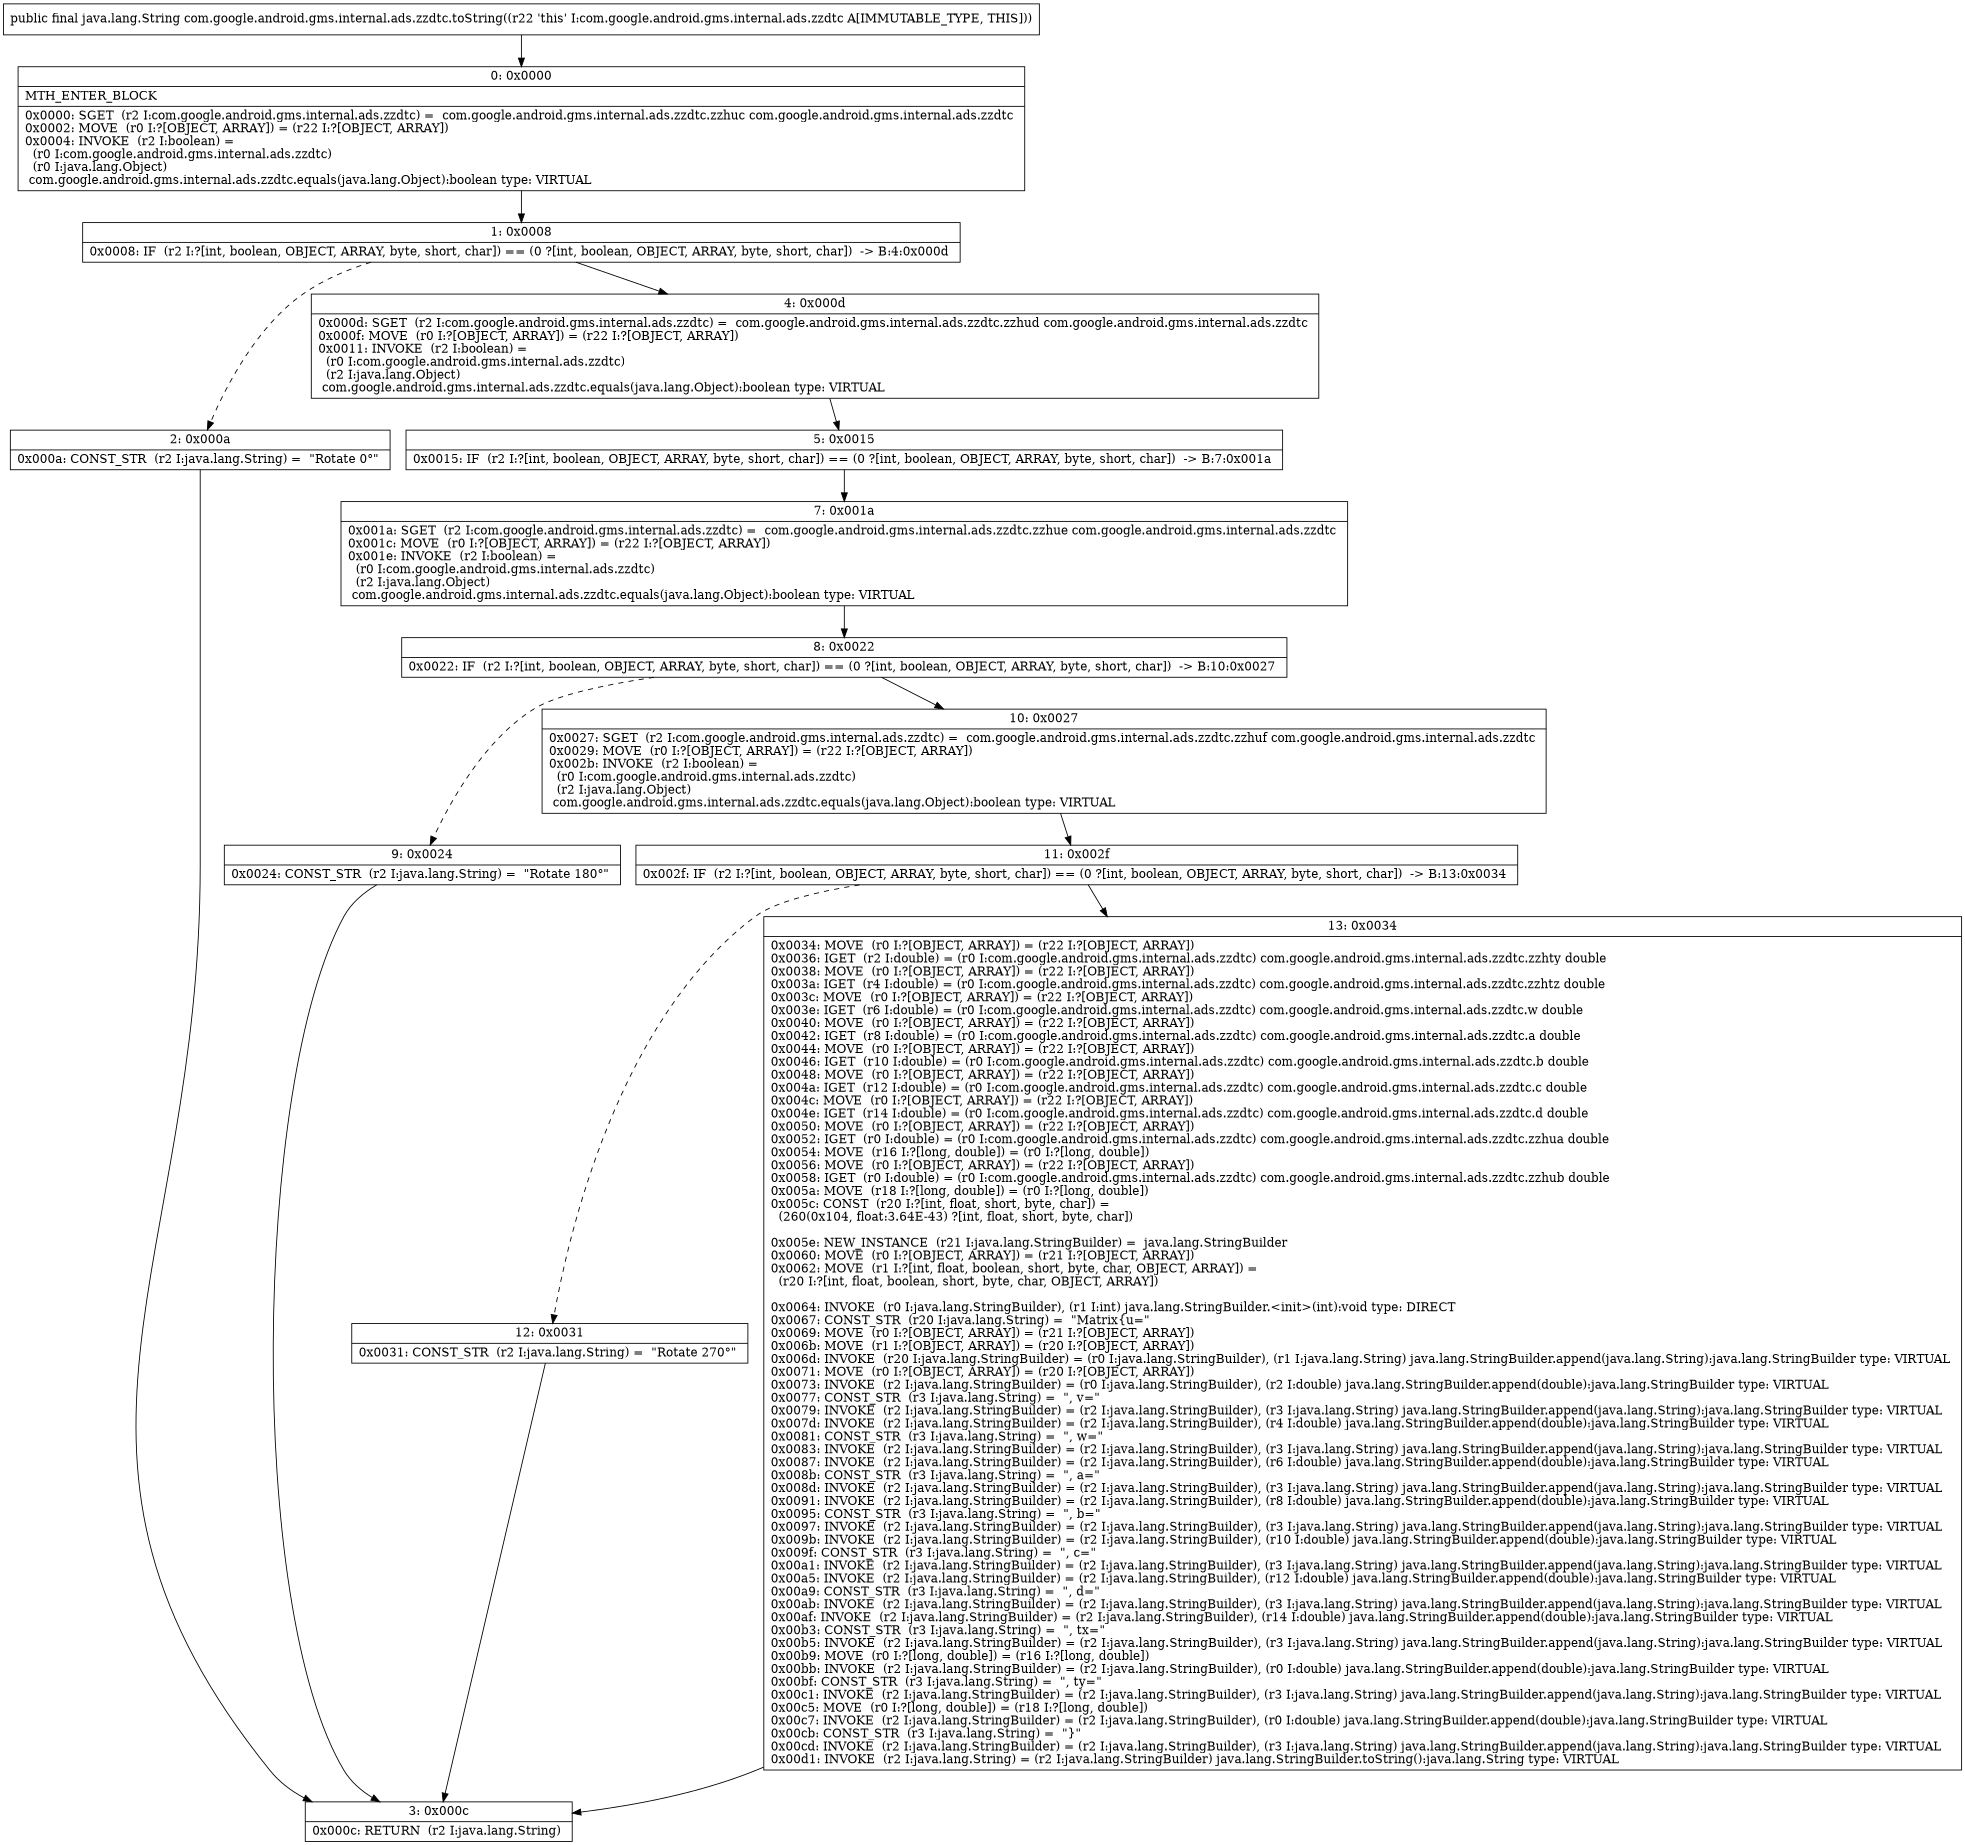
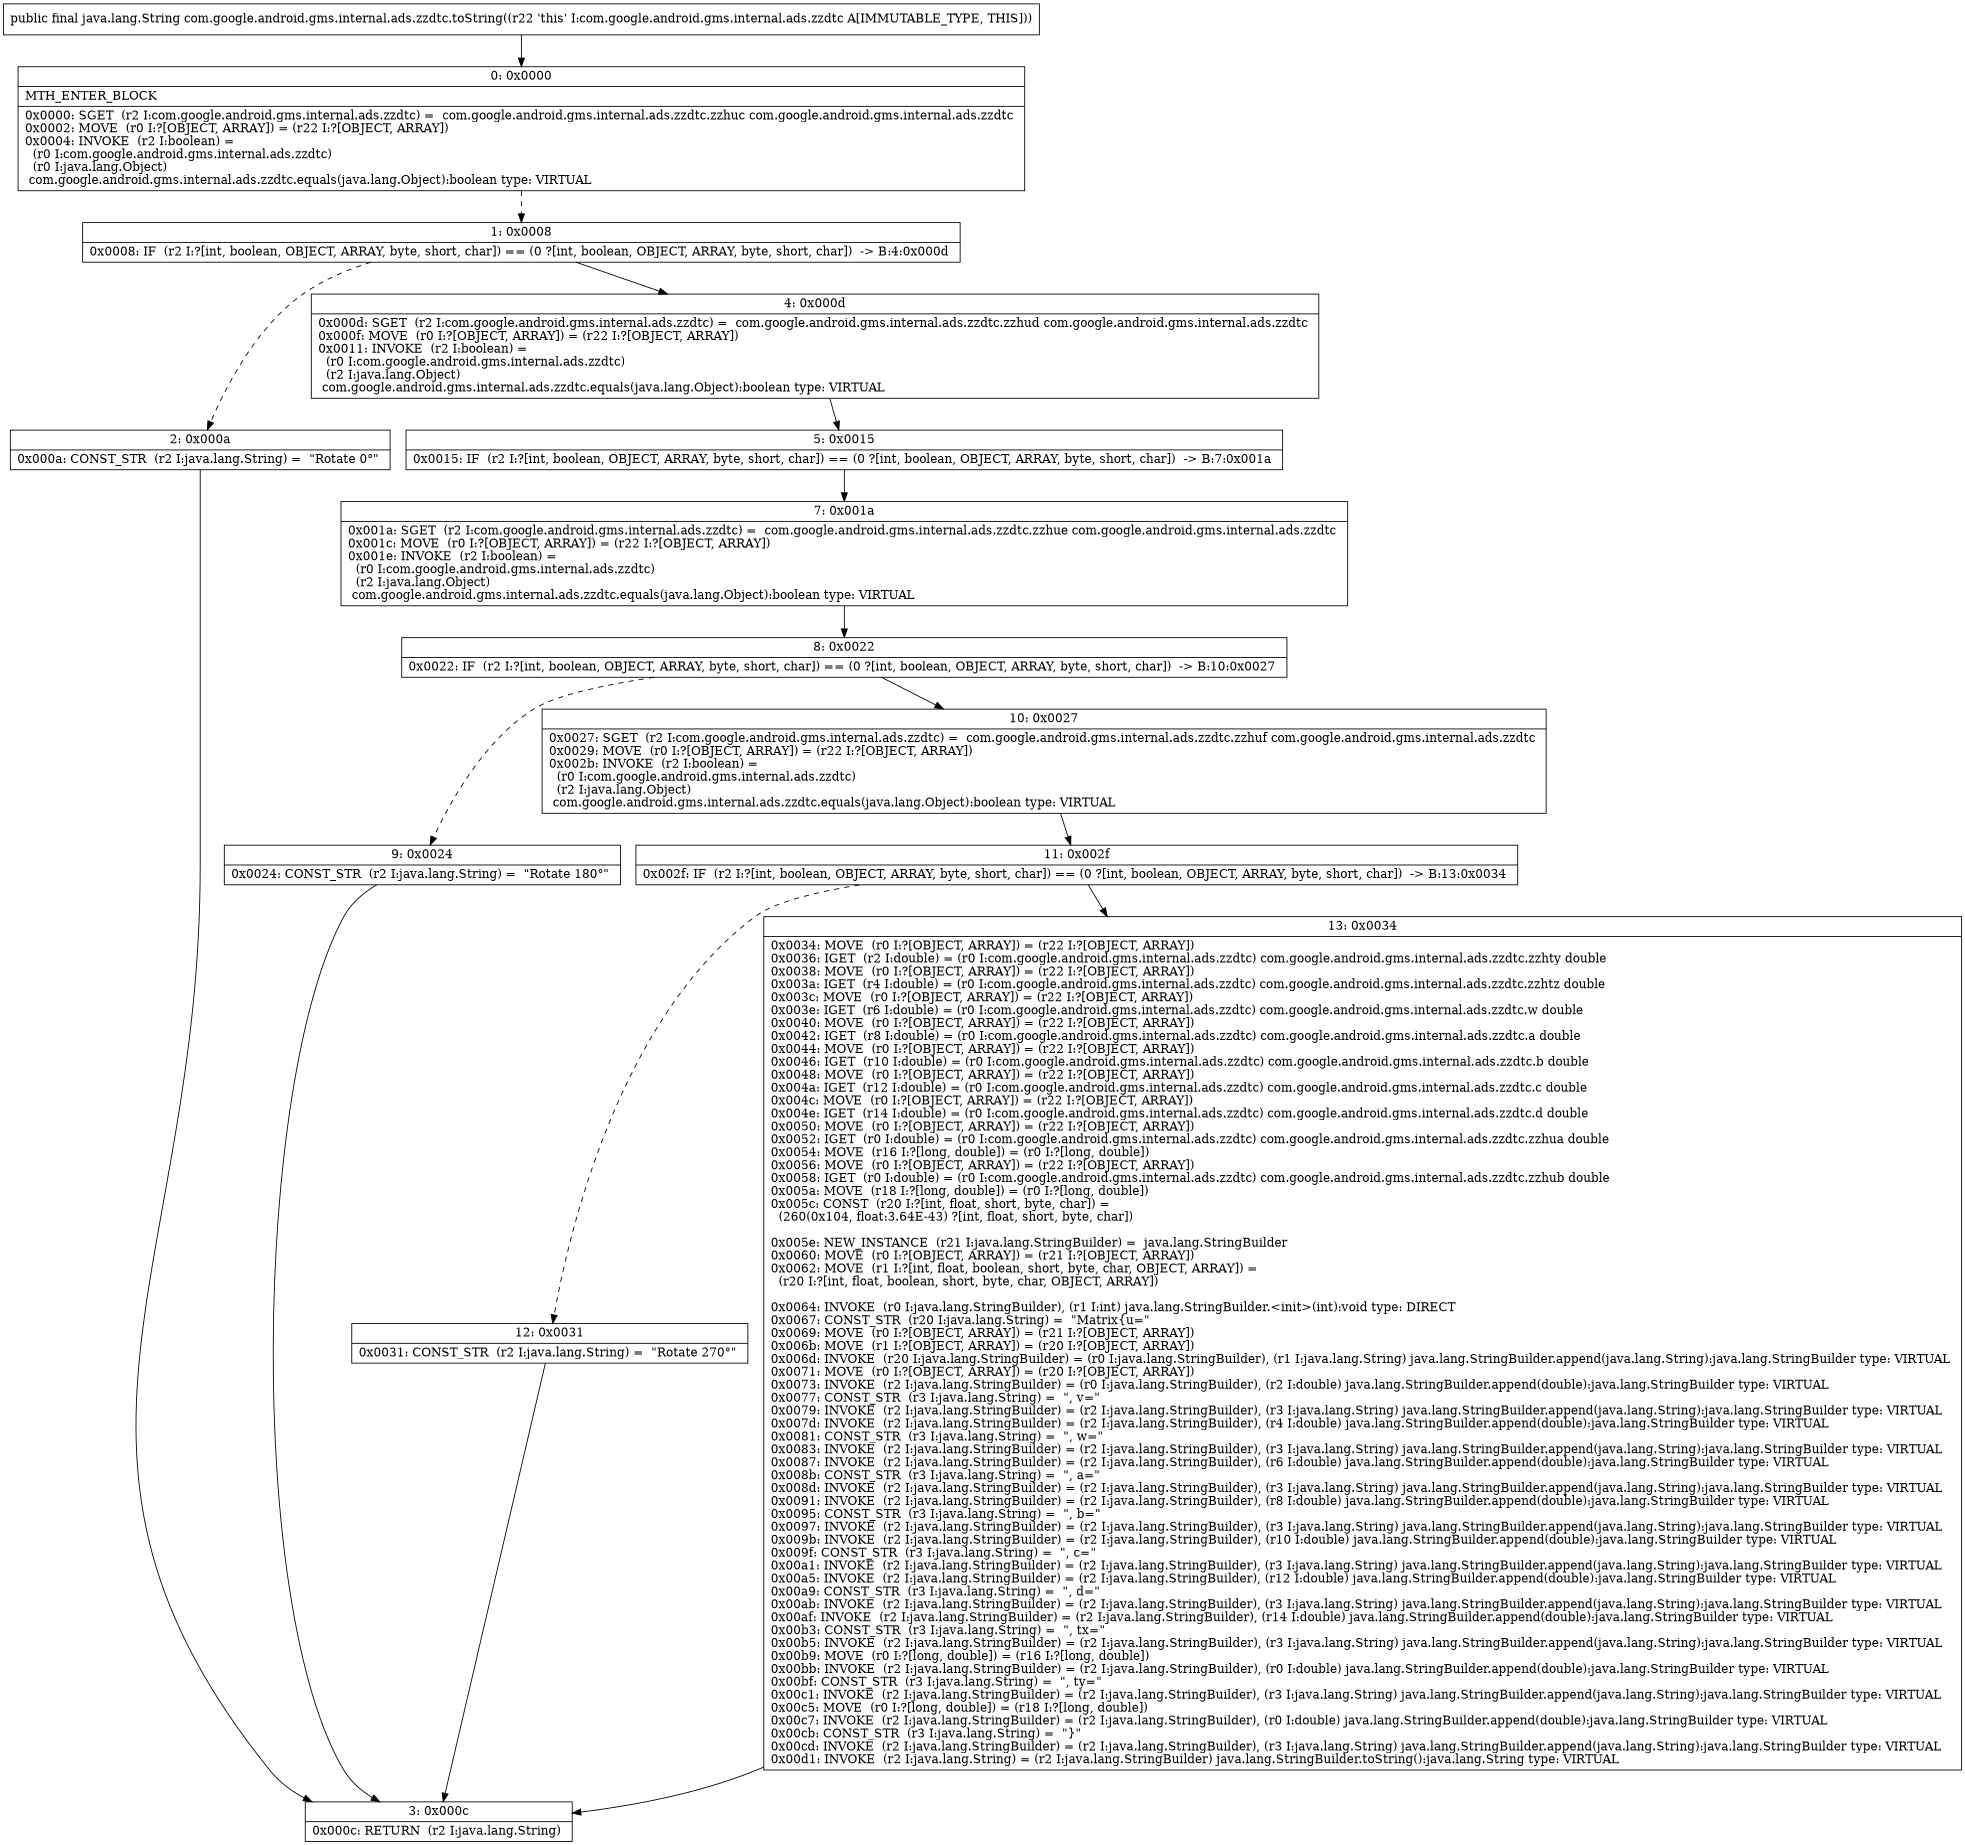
(521, 202) -> (521, 202)
